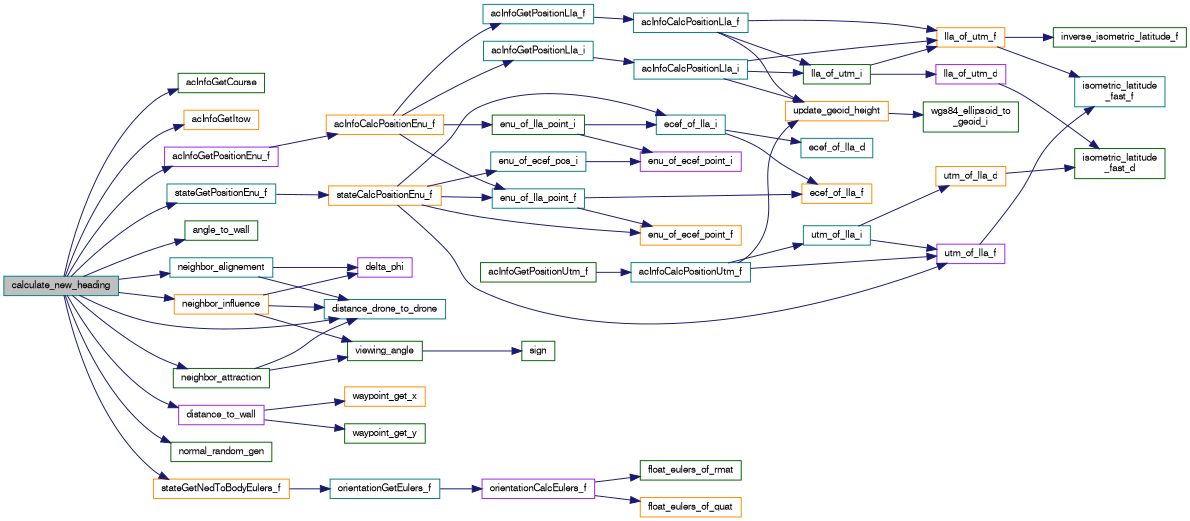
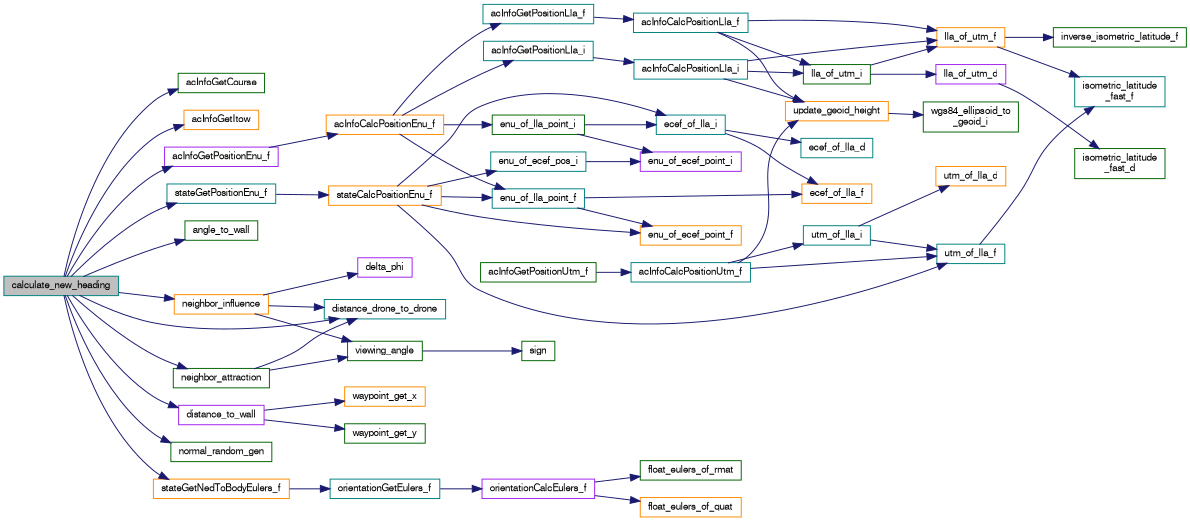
(1040, 170) -> none
(971, 254) -> (971, 254)
(221, 267) -> none
